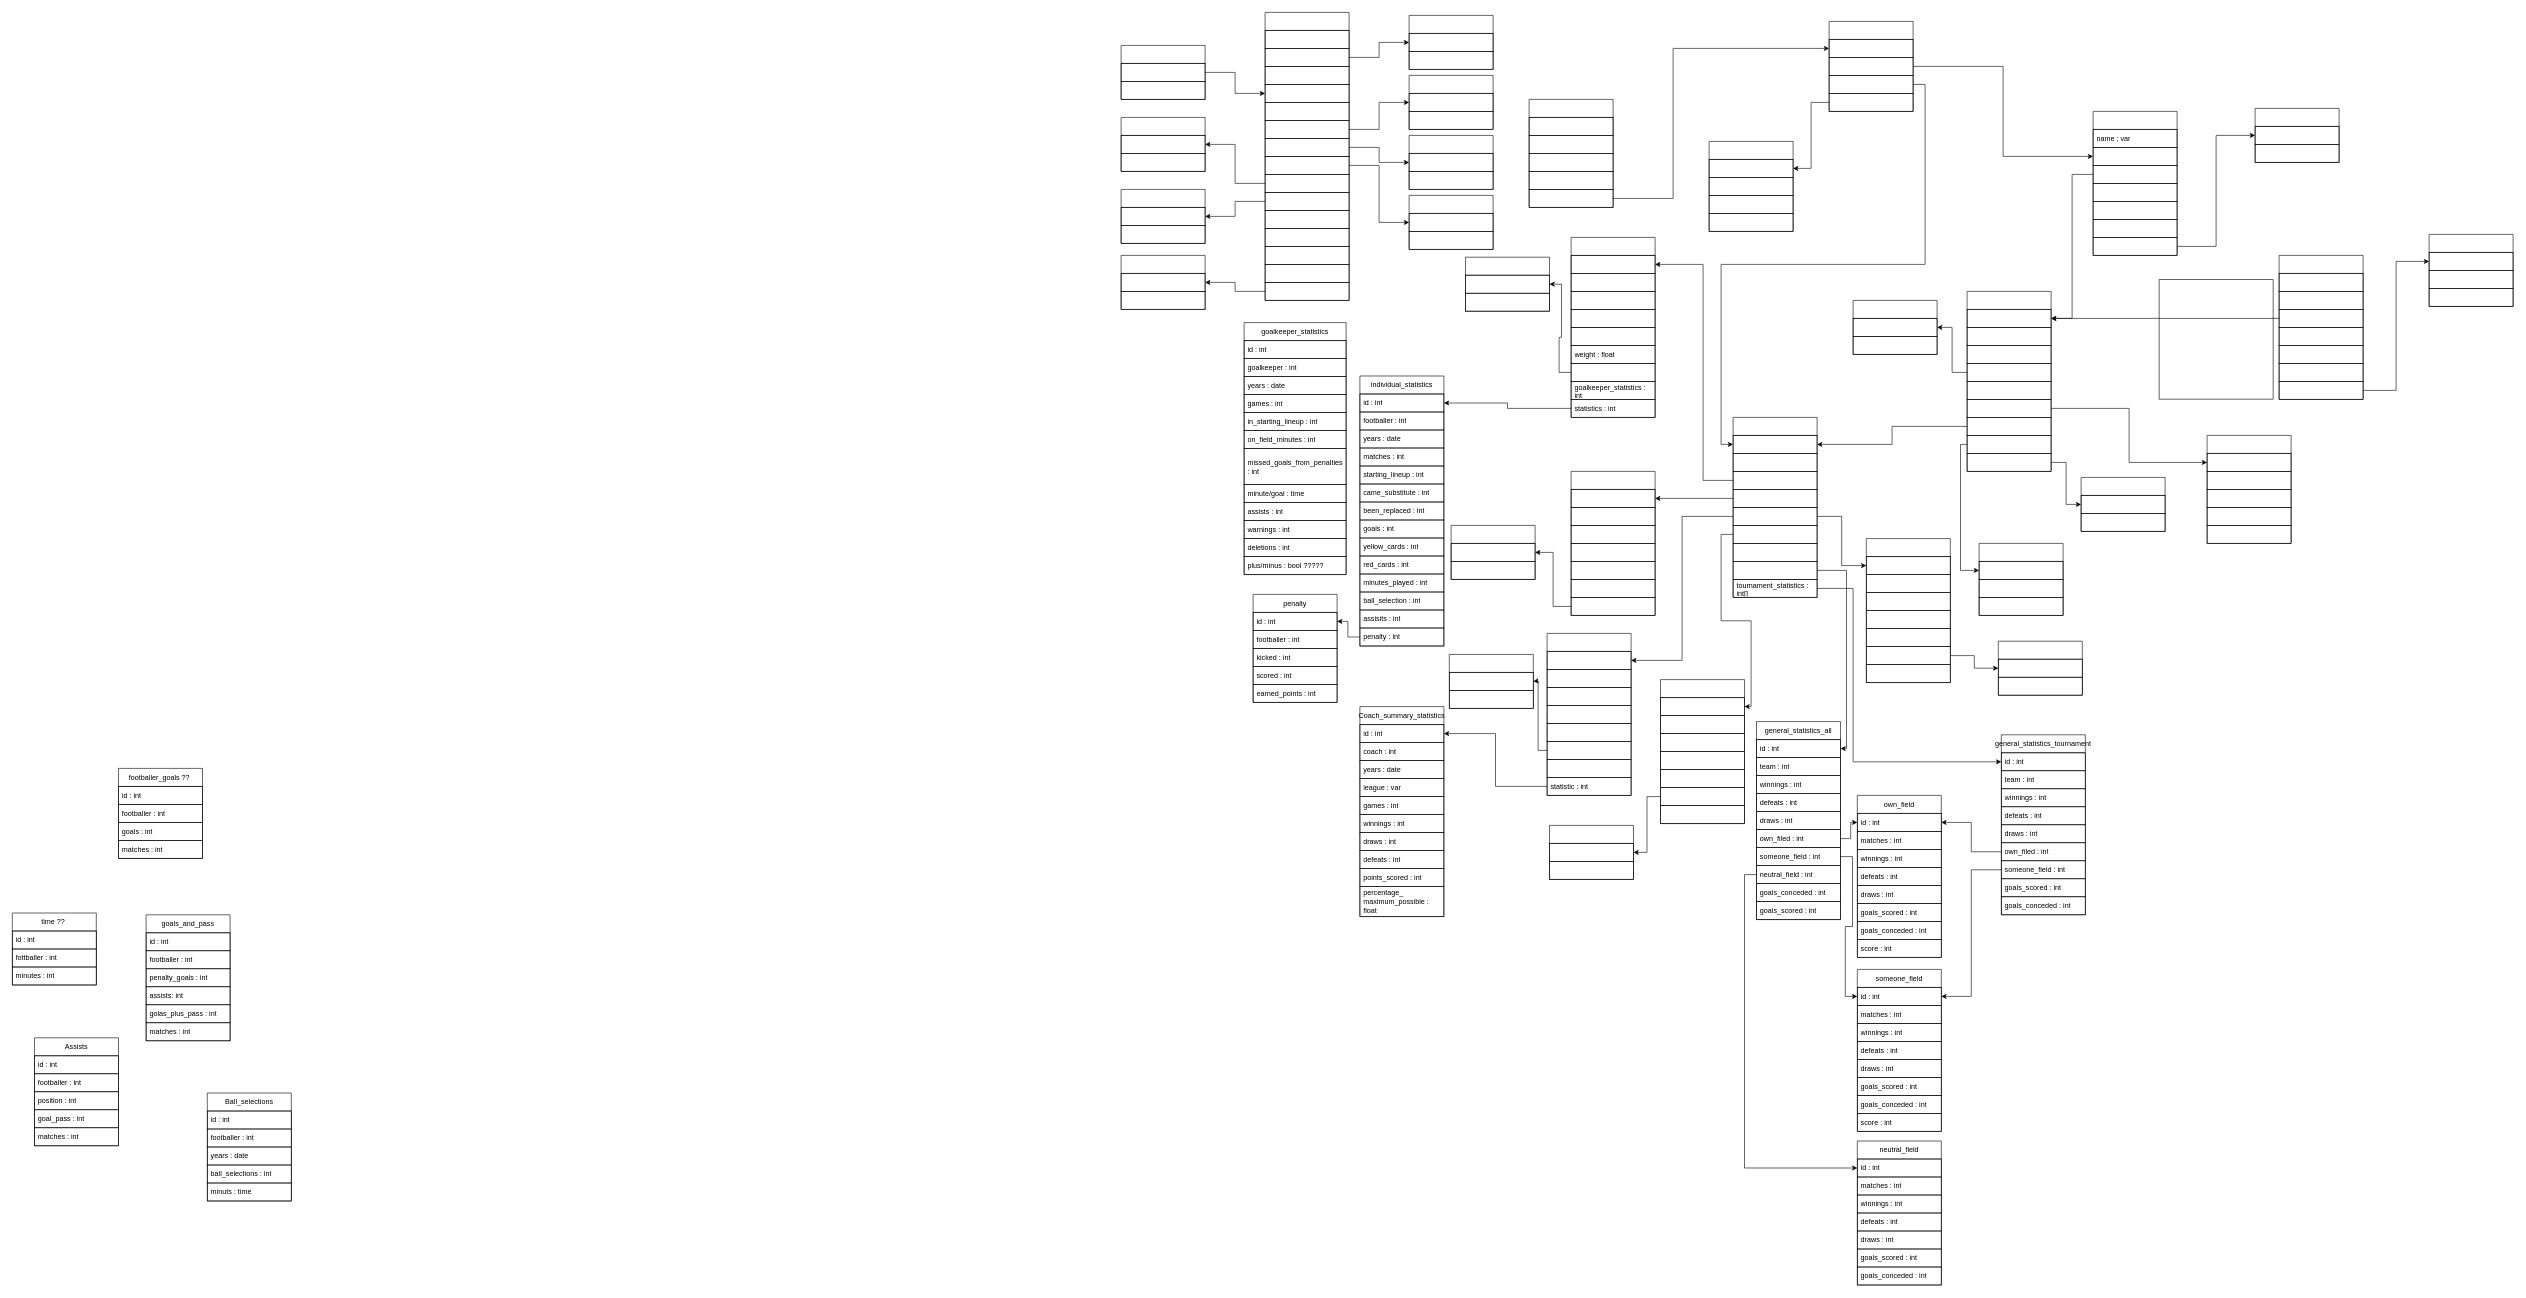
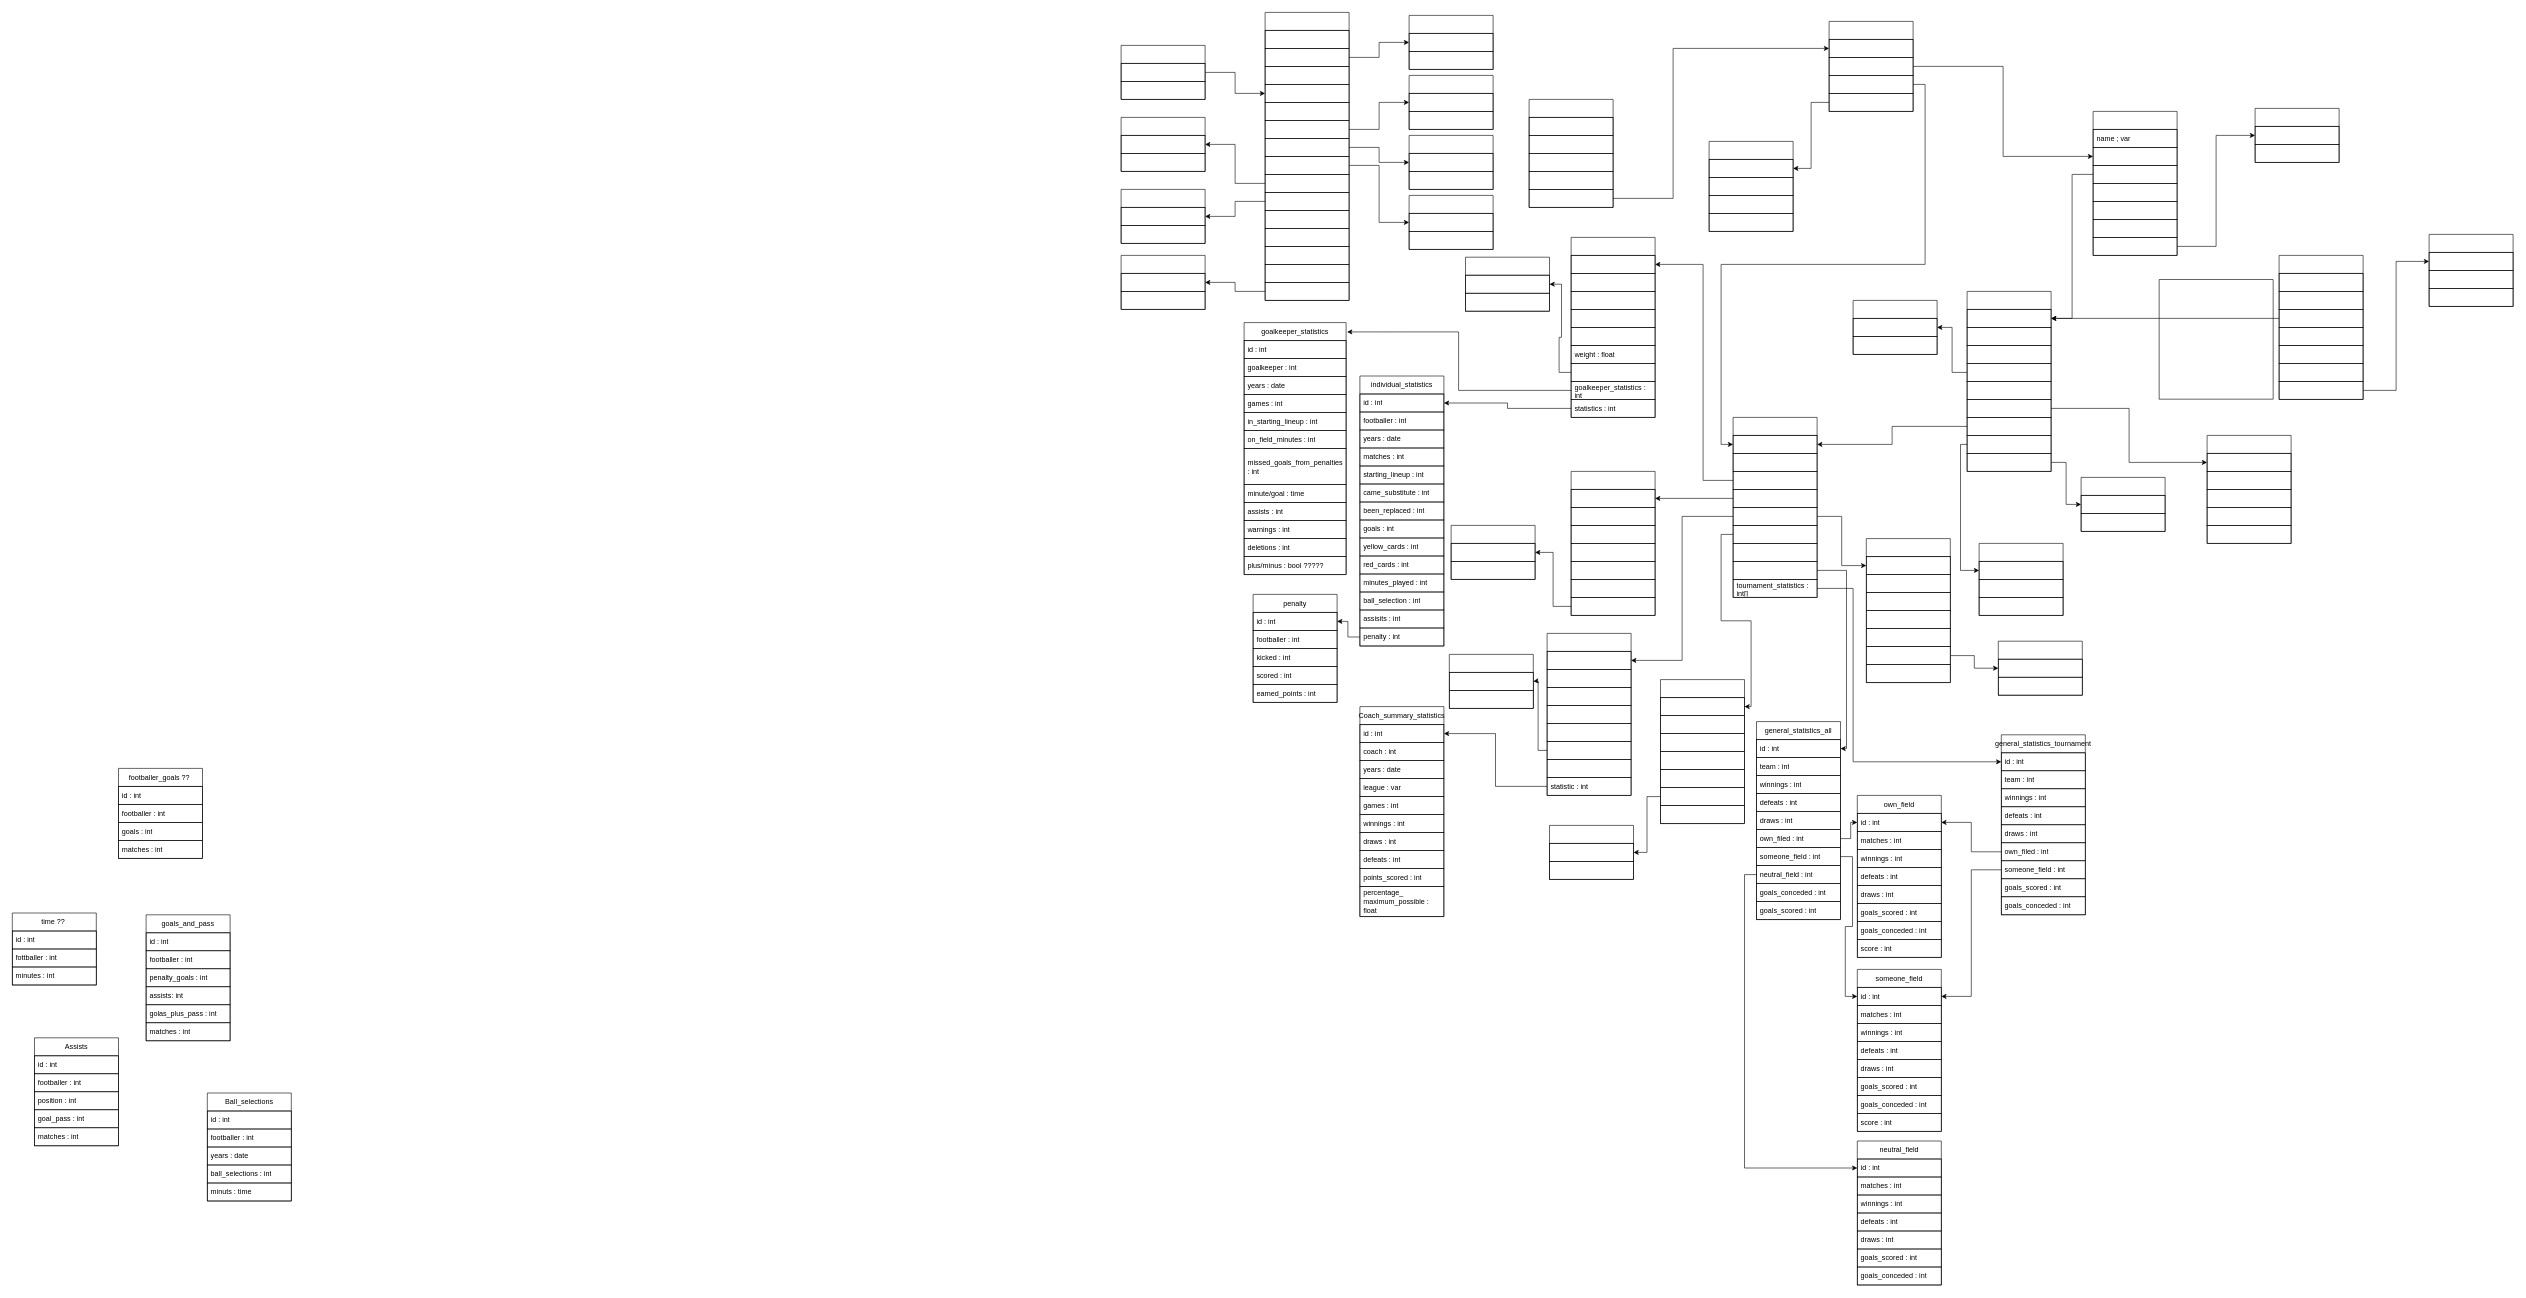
none -> (1484, 390)
